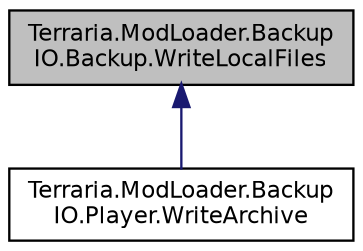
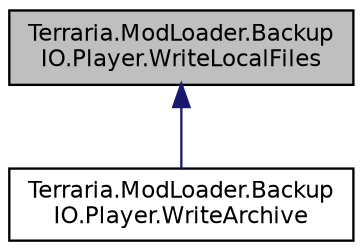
(181, 48) -> (181, 48)
